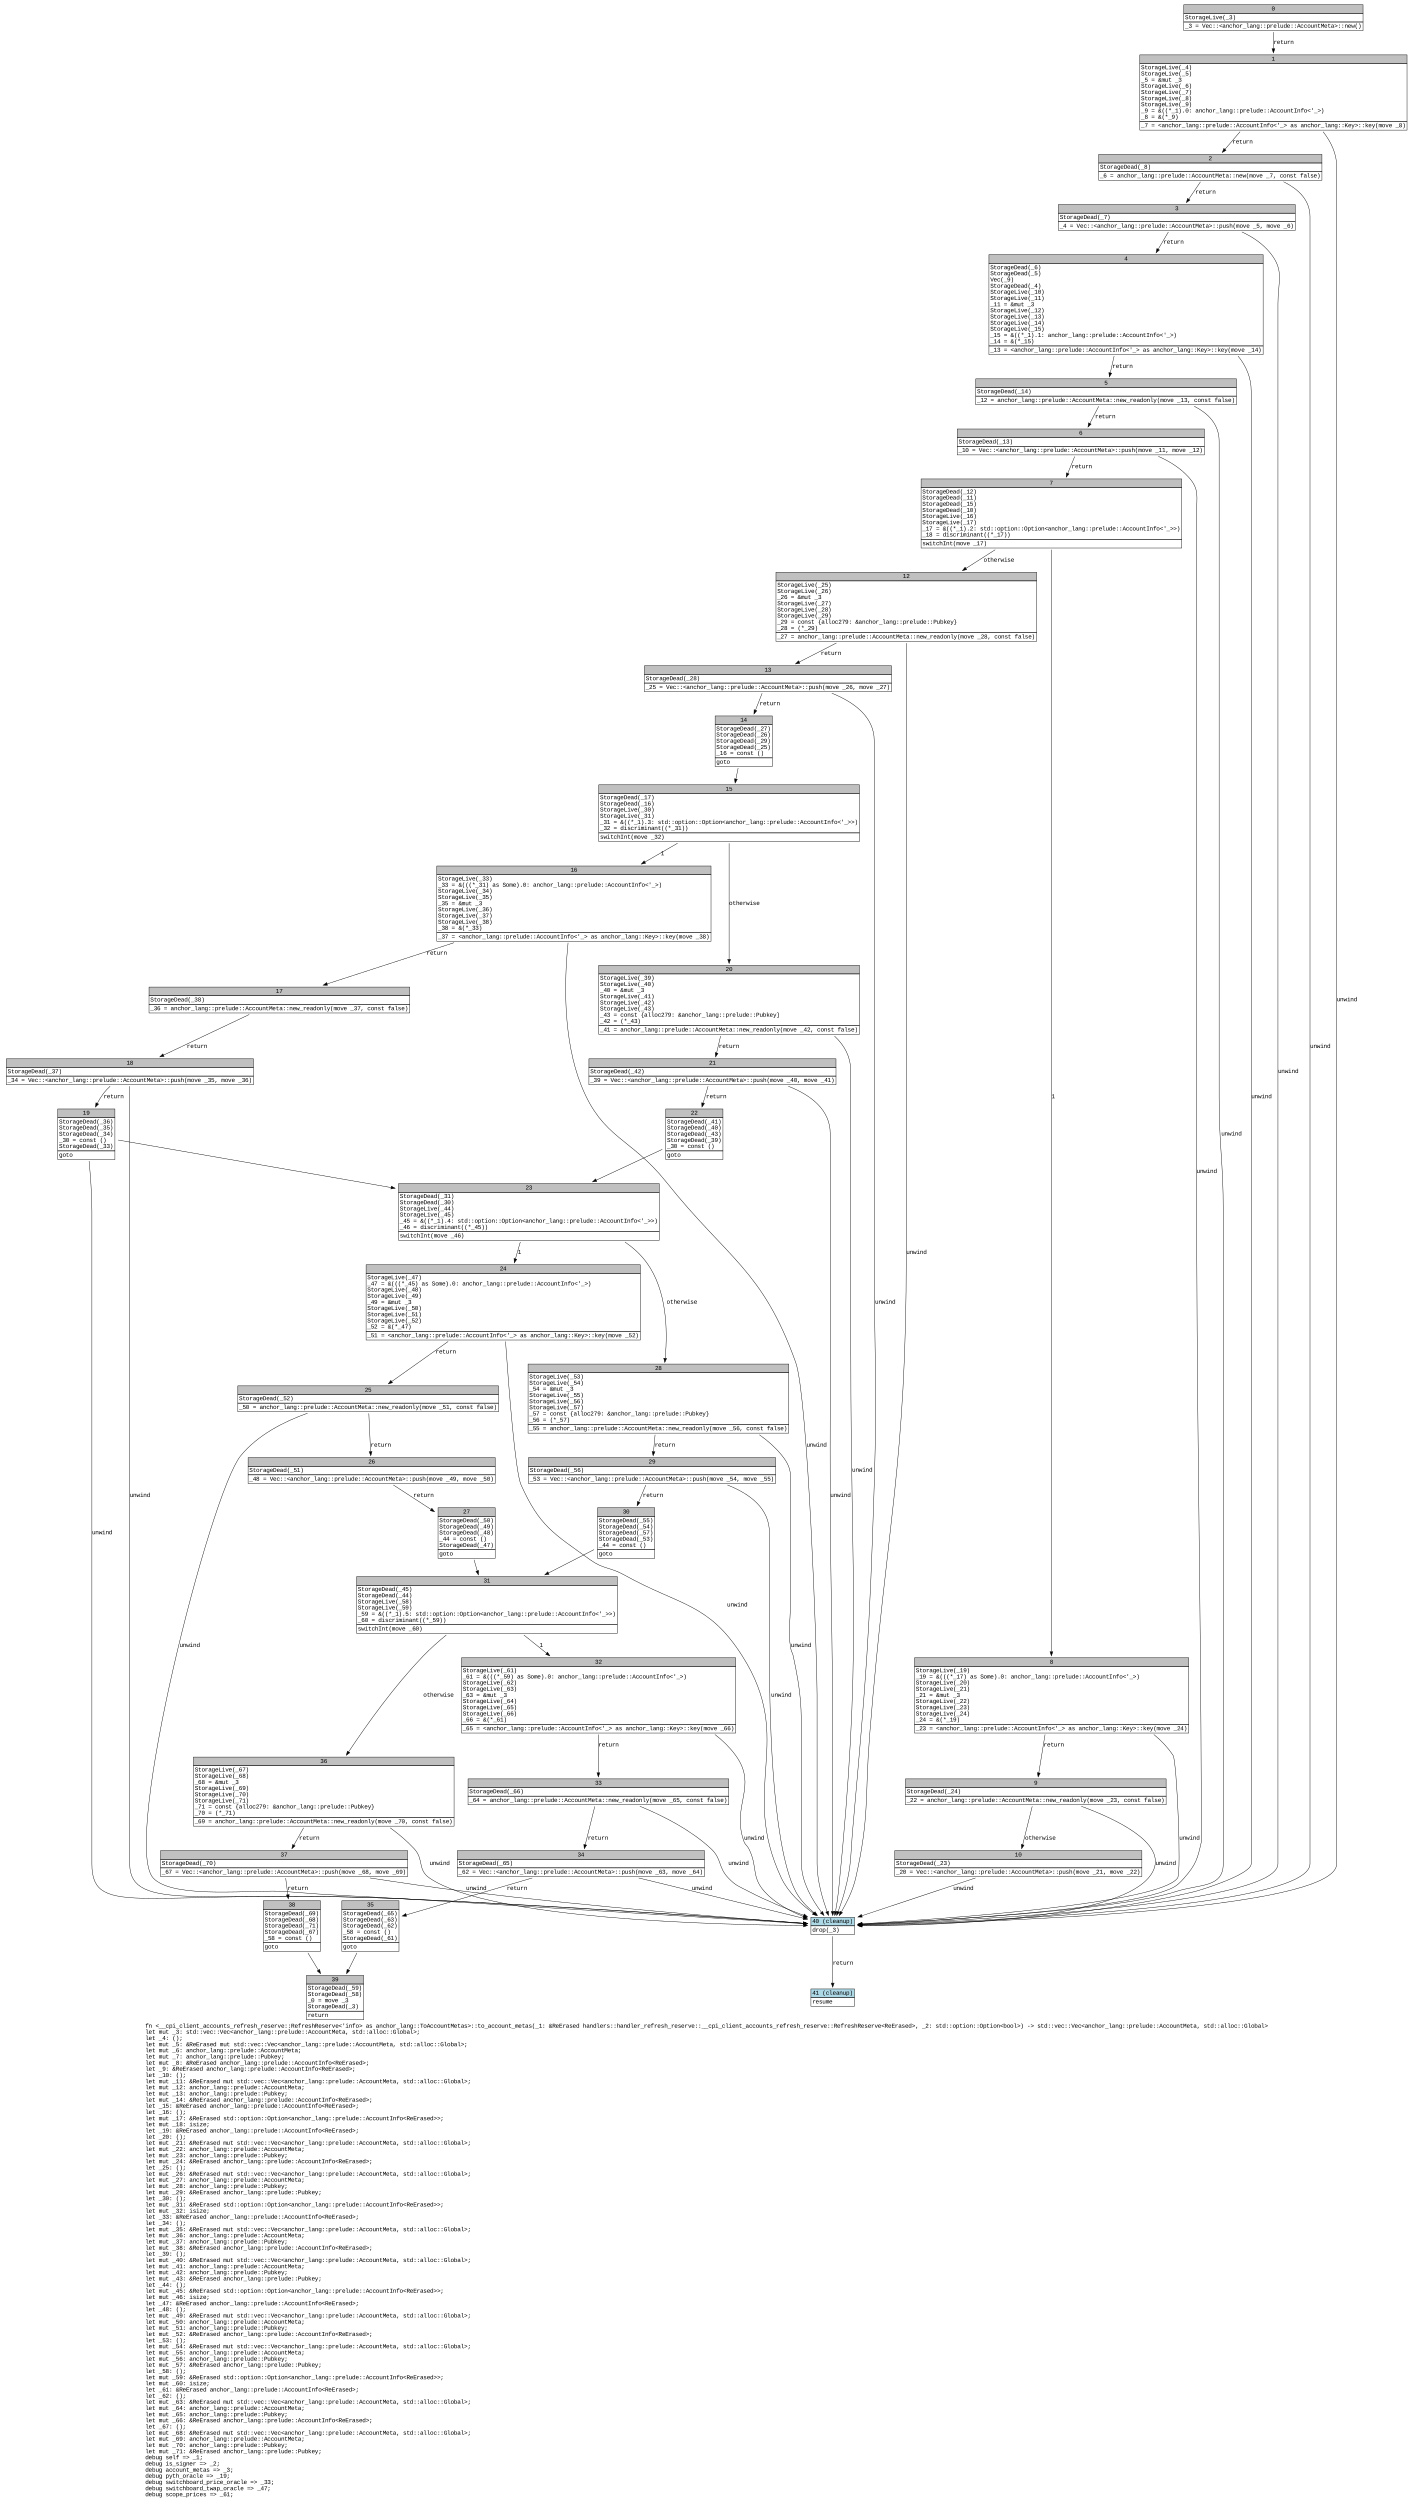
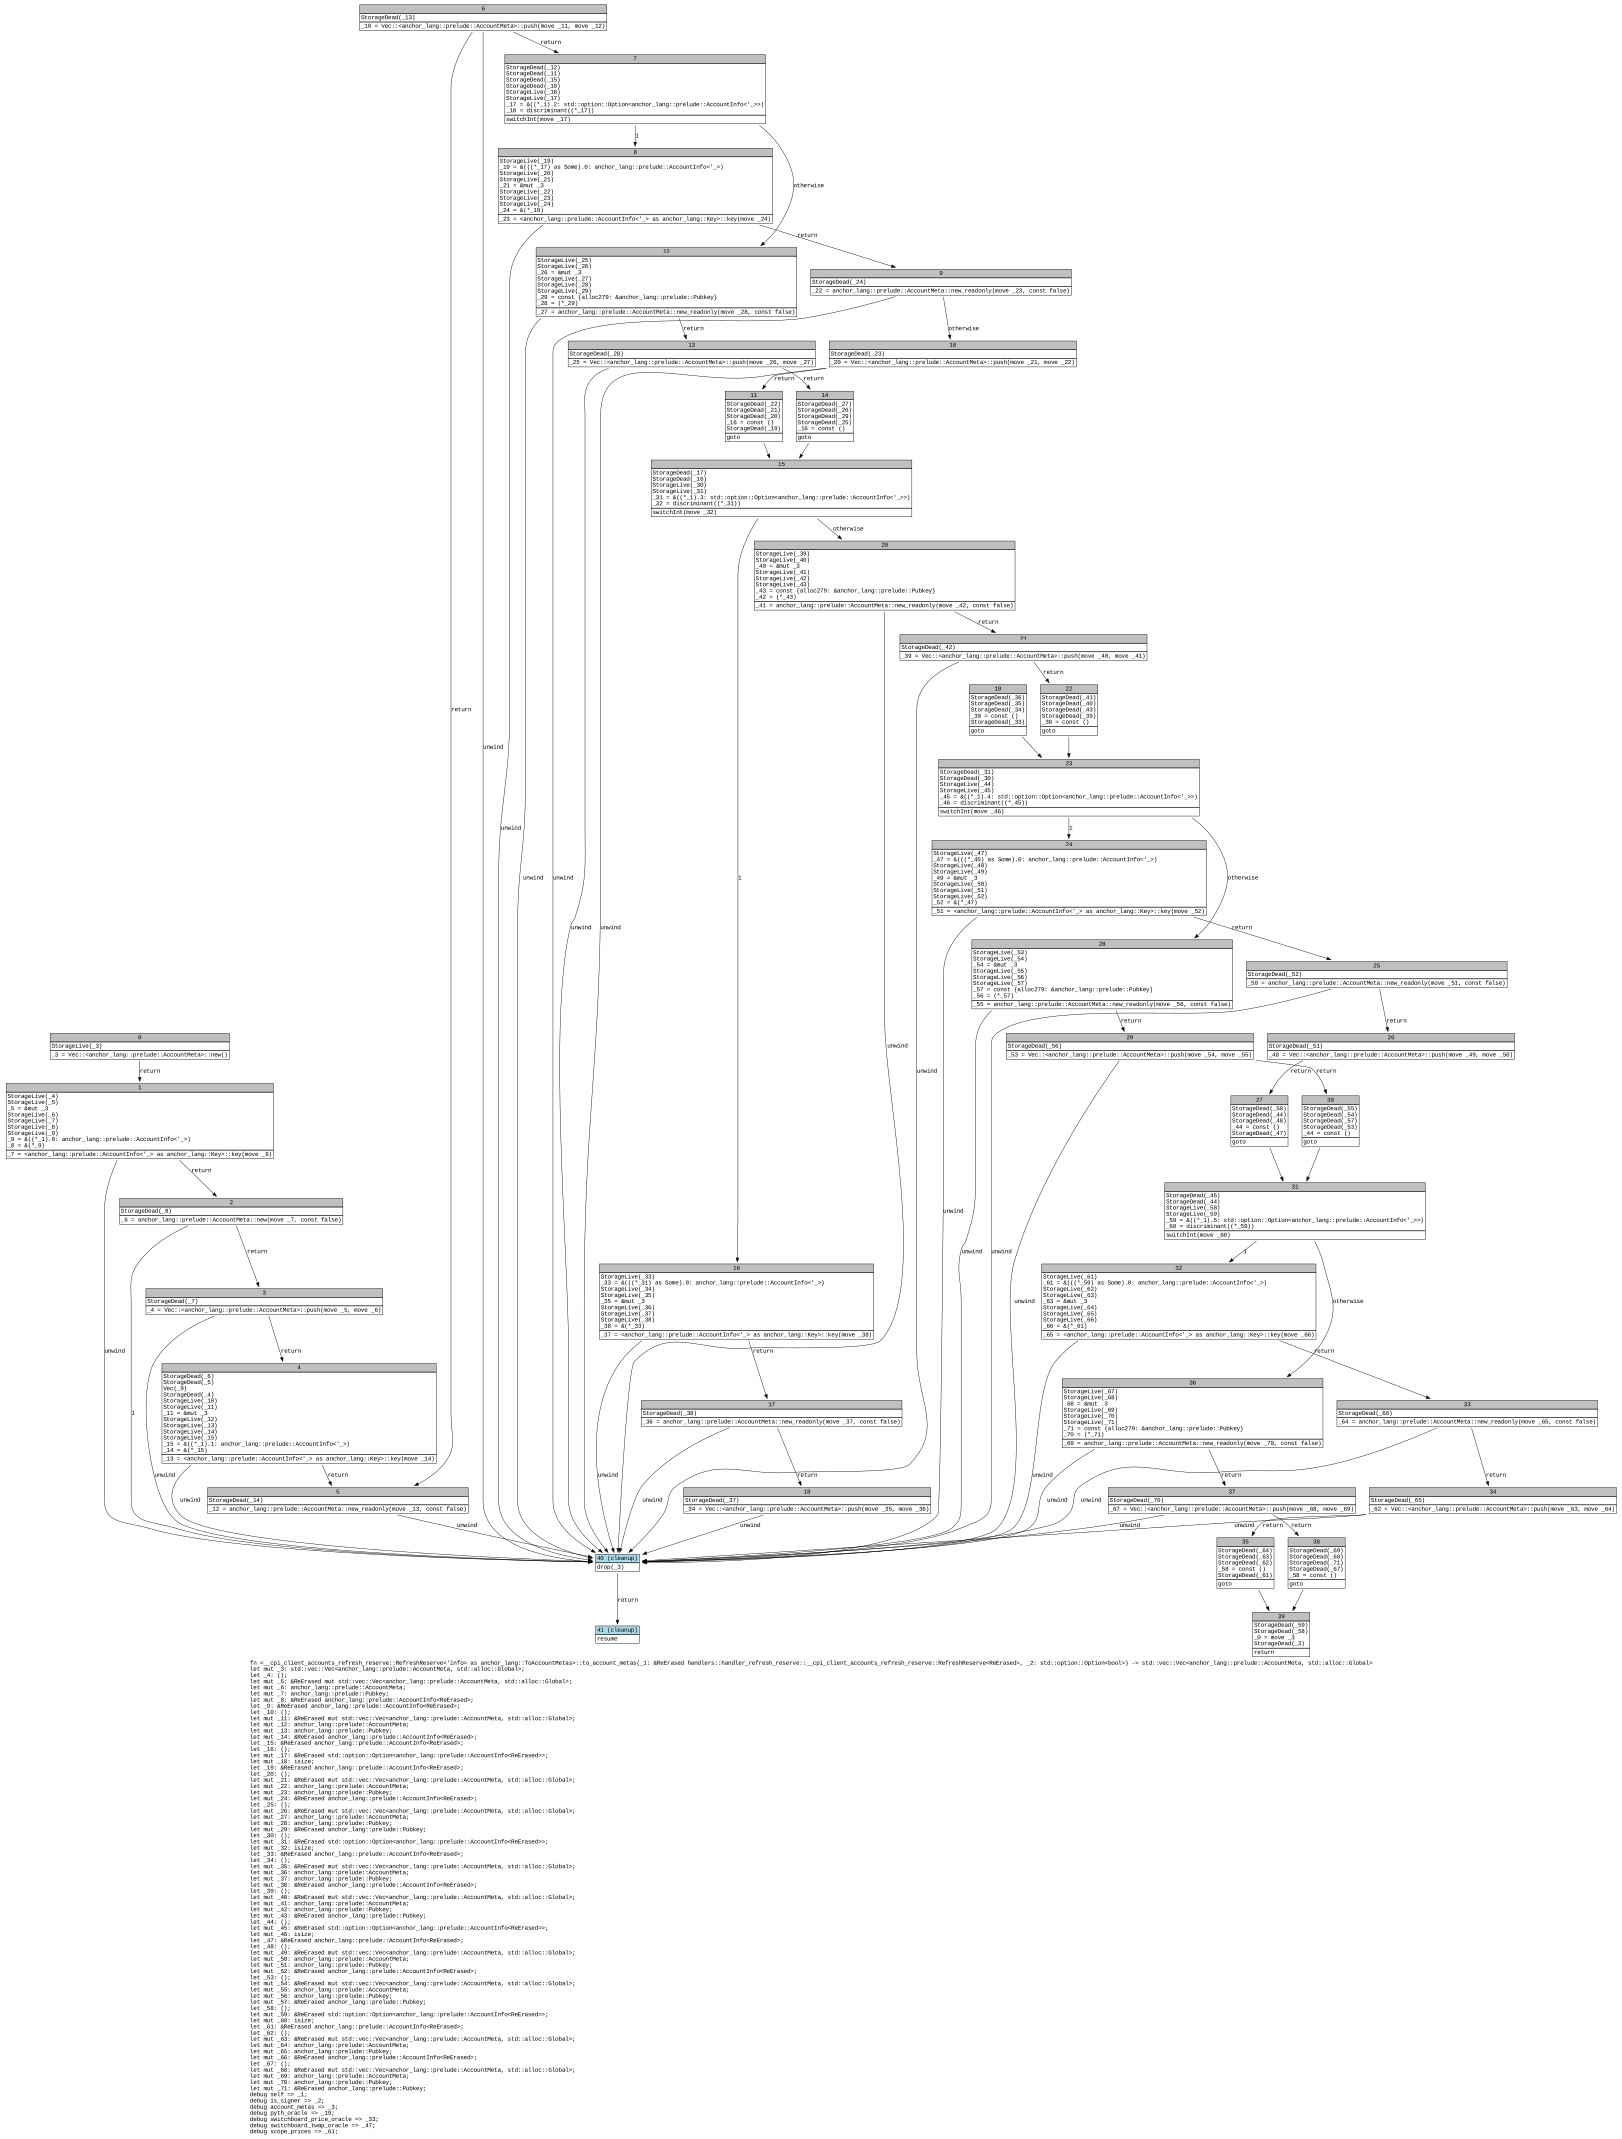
(1094, 415) -> (451, 763)
none -> (754, 416)
(1320, 1046) -> (133, 1413)
(103, 1094) -> none
(467, 1527) -> (1259, 1115)
(94, 1878) -> (656, 1472)
(370, 1914) -> (1245, 1551)
